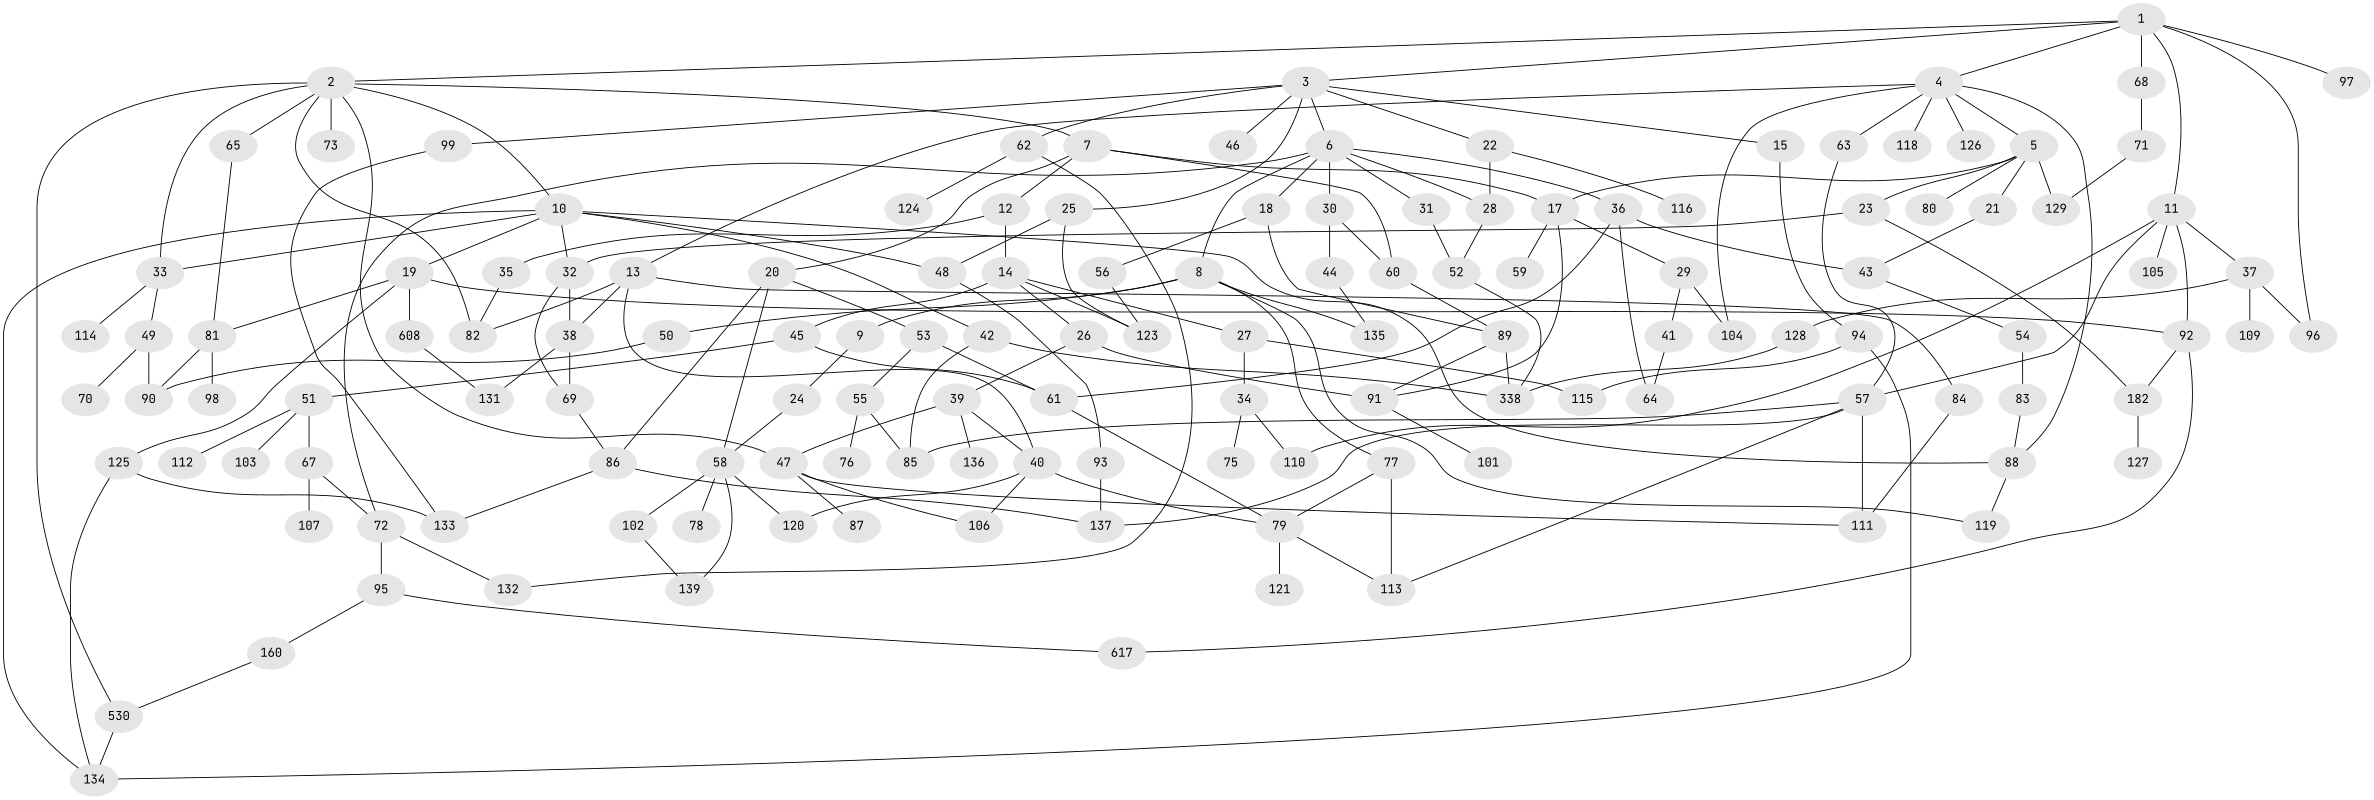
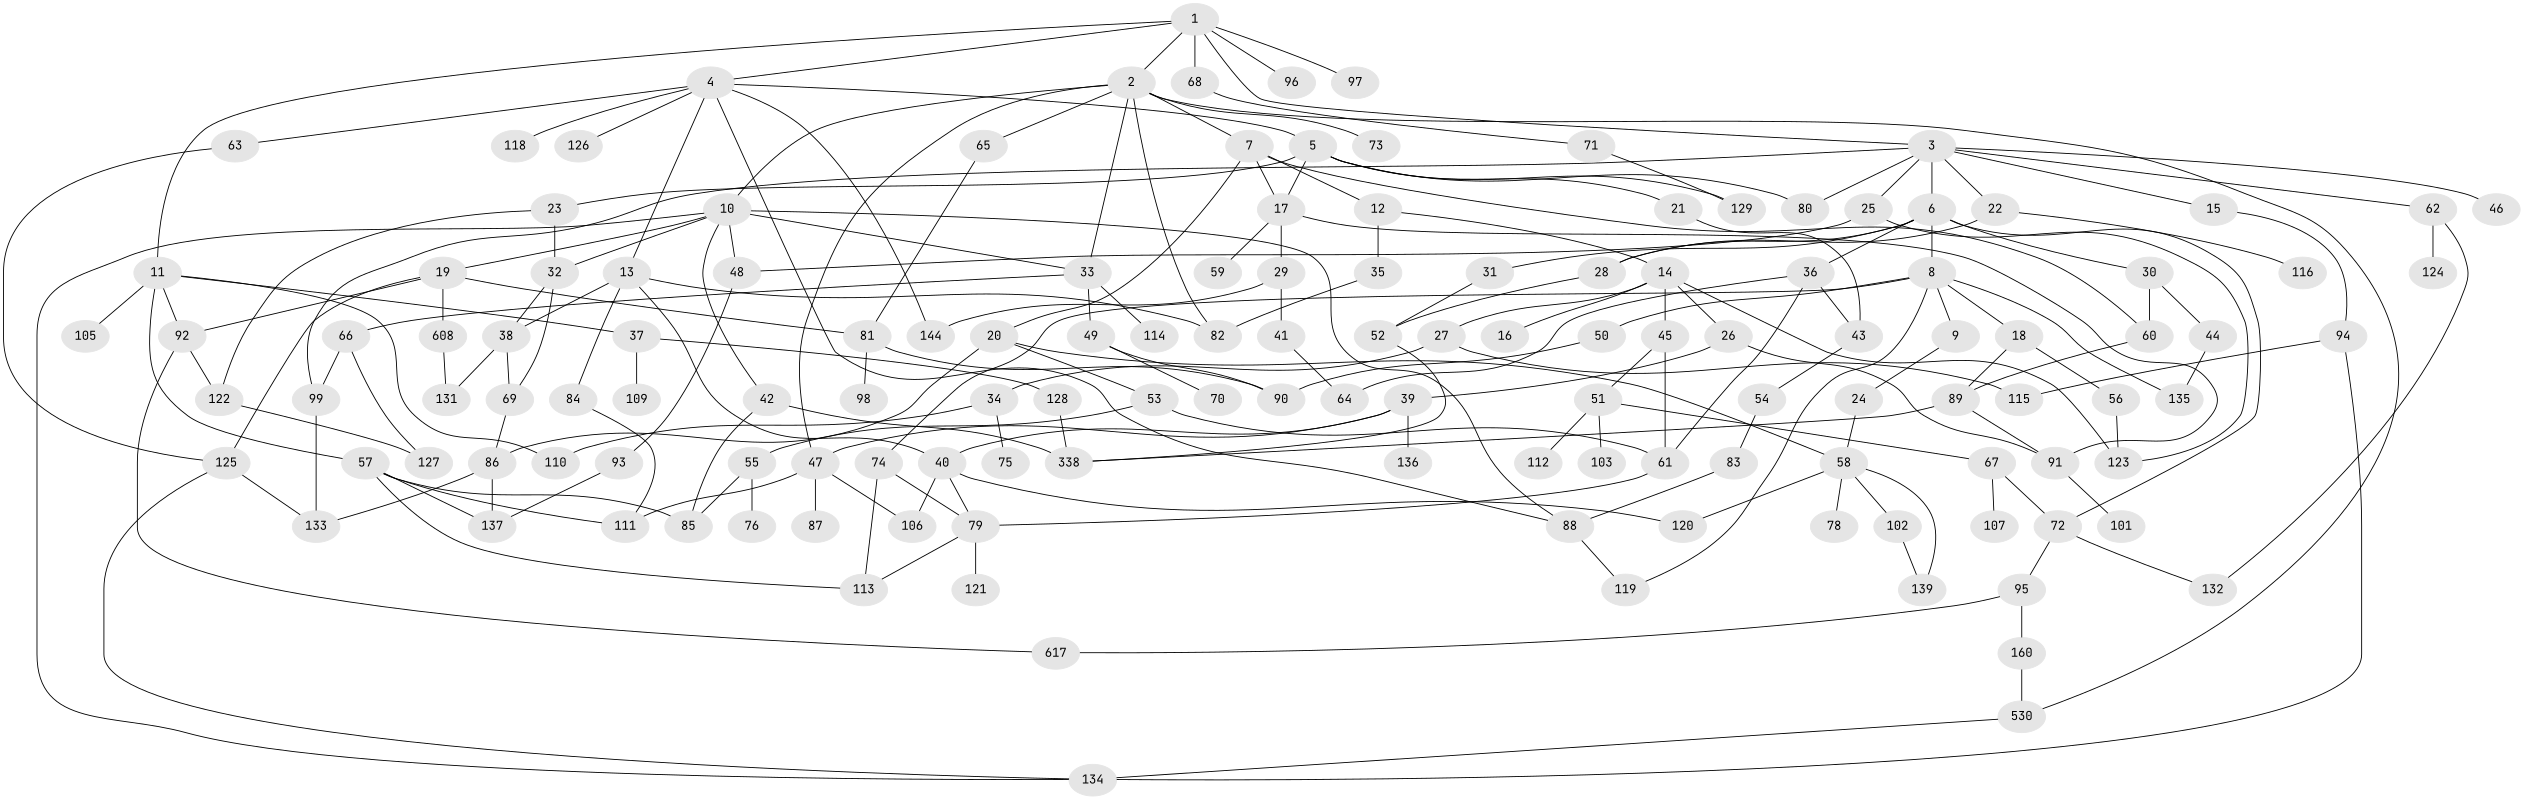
none -> (1869, 178)
(1291, 184) -> (1976, 305)
(1836, 292) -> (4, 300)
(2281, 305) -> none
none -> (346, 336)
none -> (1505, 336)
(1732, 336) -> (931, 336)
(2138, 400) -> (219, 400)
(1391, 463) -> (879, 463)
